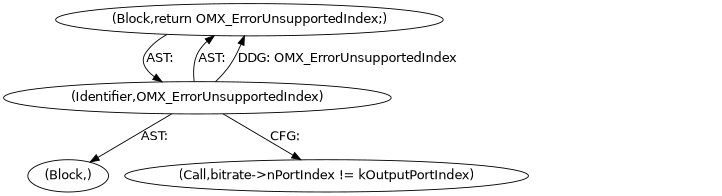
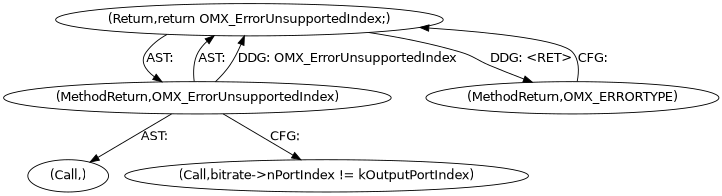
(249, 20) -> (249, 20)
(197, 98) -> (197, 98)
none -> (572, 98)
(68, 176) -> (68, 176)
